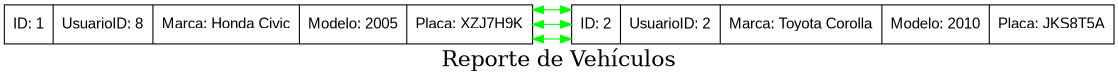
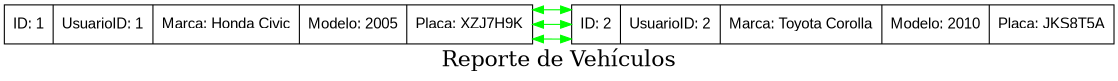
(103, 24) -> (103, 24)
